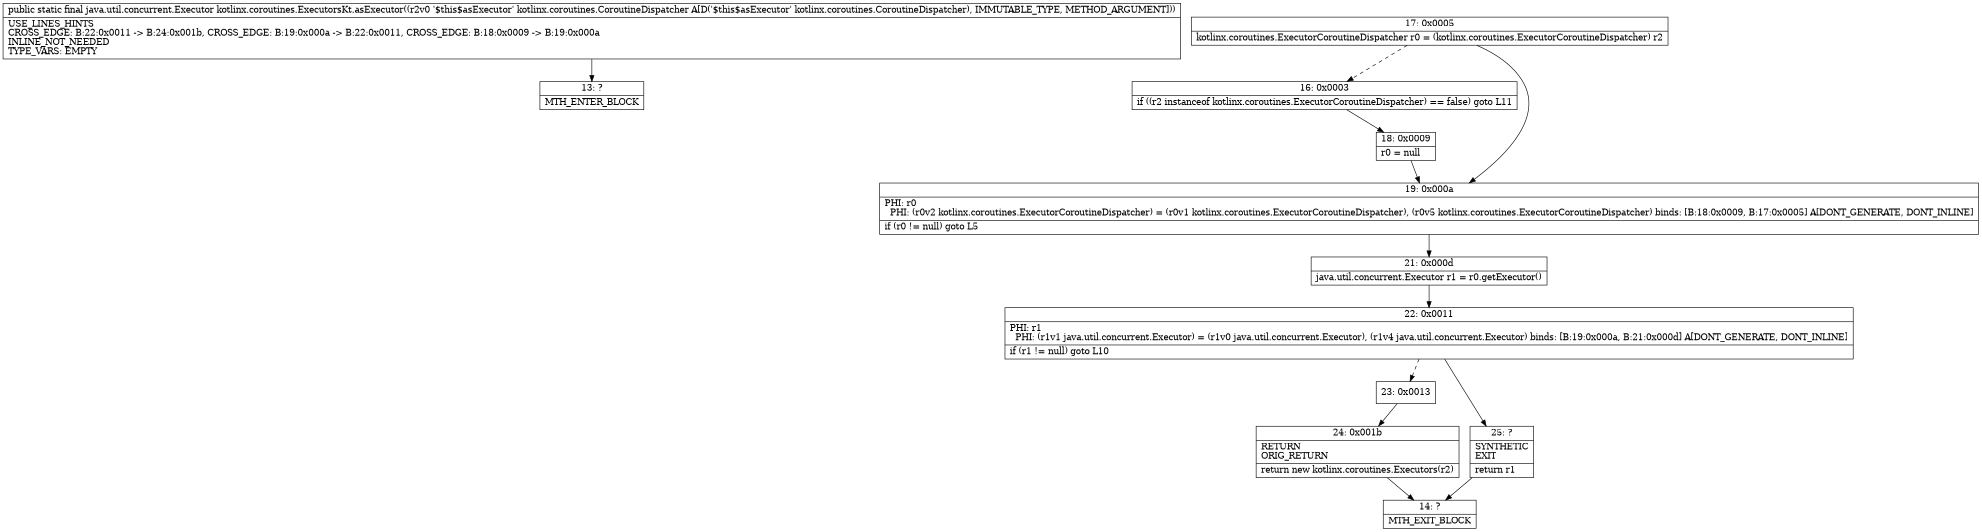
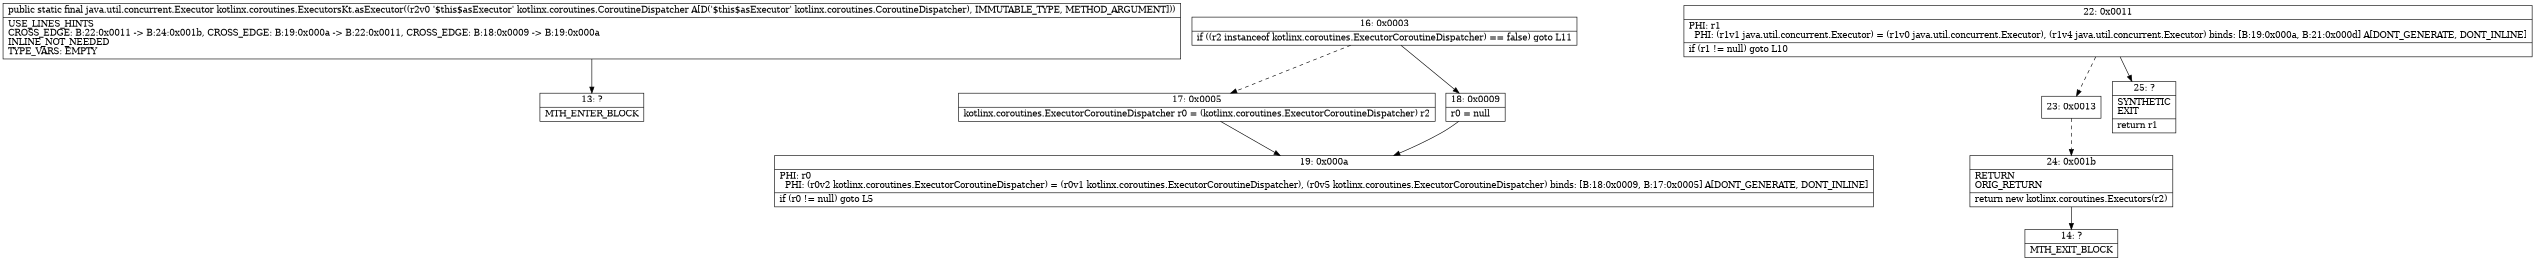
(1380, 62) -> (1294, 68)
(1429, 271) -> none
(1390, 413) -> (2071, 134)
(1461, 487) -> none
